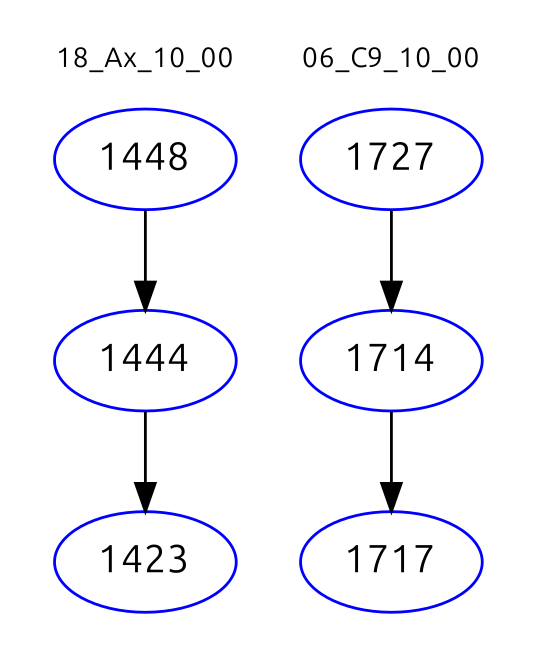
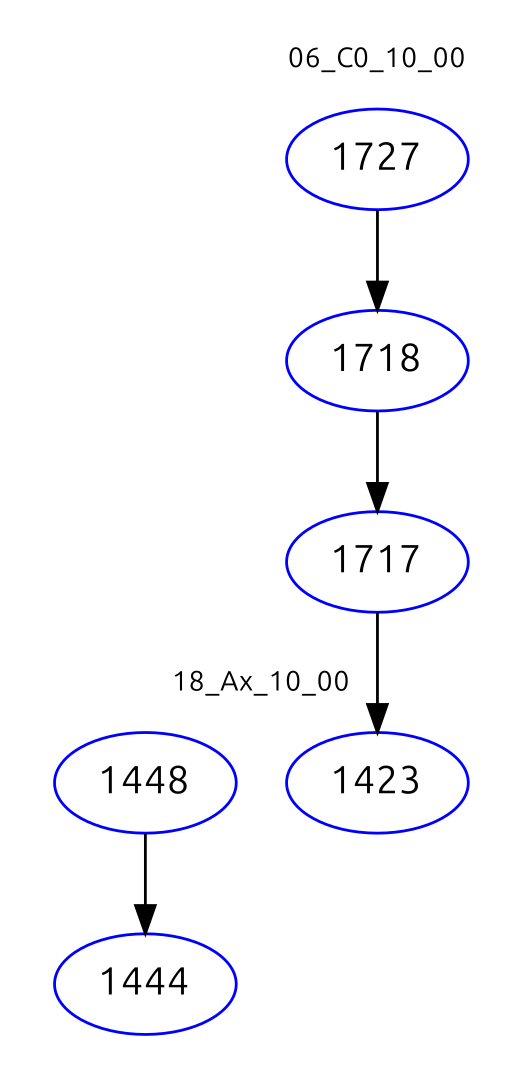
(391, 60) -> (377, 60)
(391, 361) -> (377, 361)
(145, 448) -> (377, 674)
